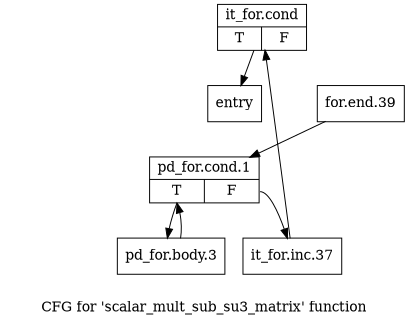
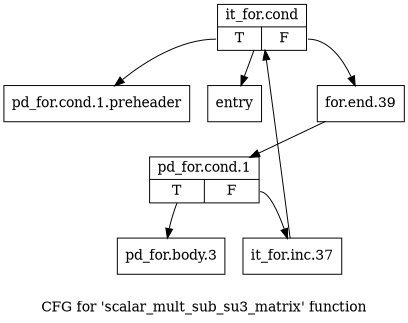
none -> (334, 52)
none -> (97, 104)
(181, 226) -> none
